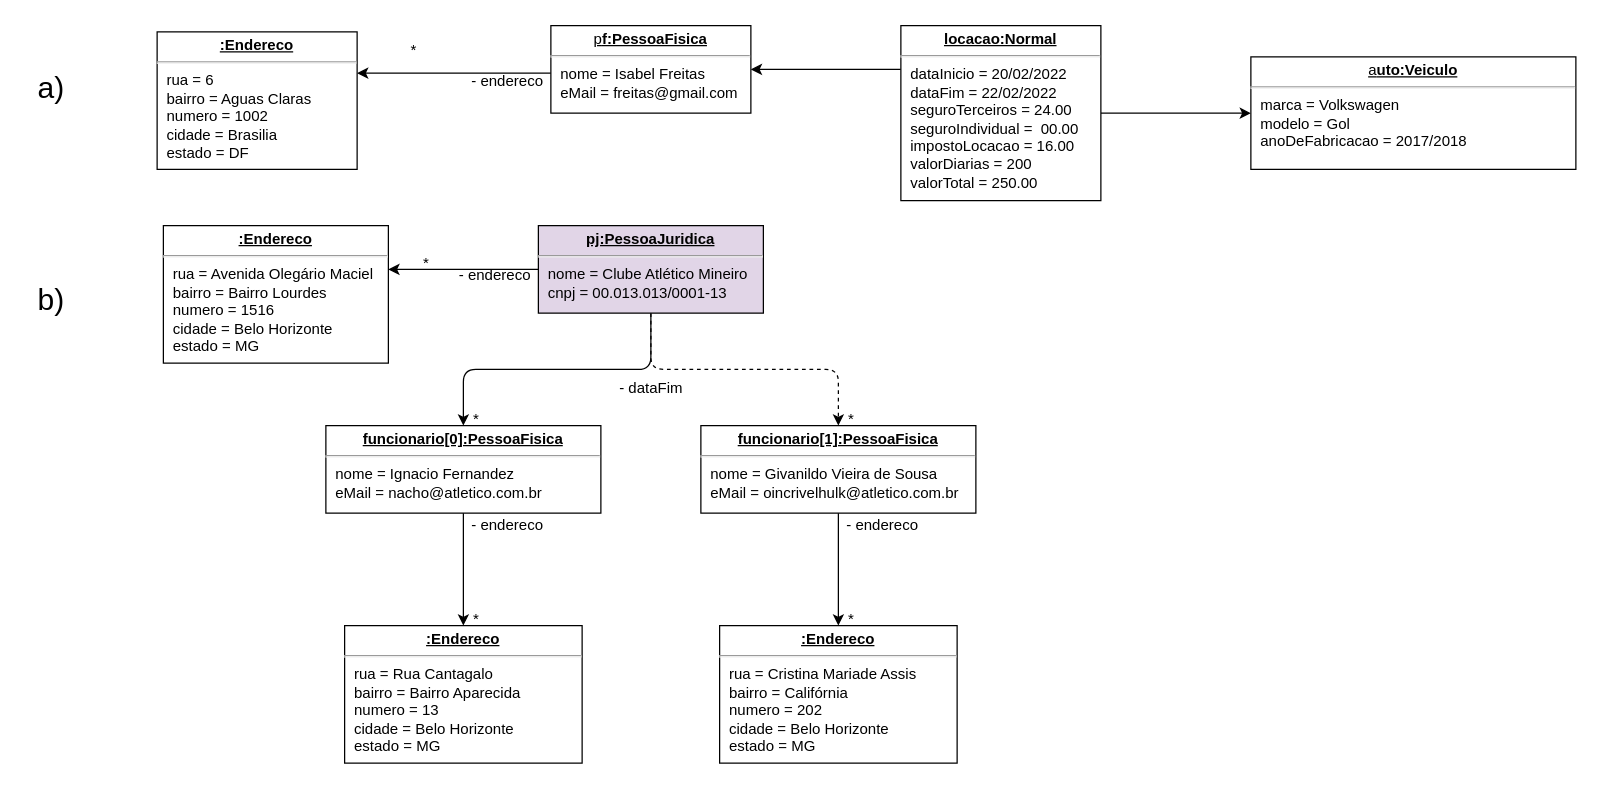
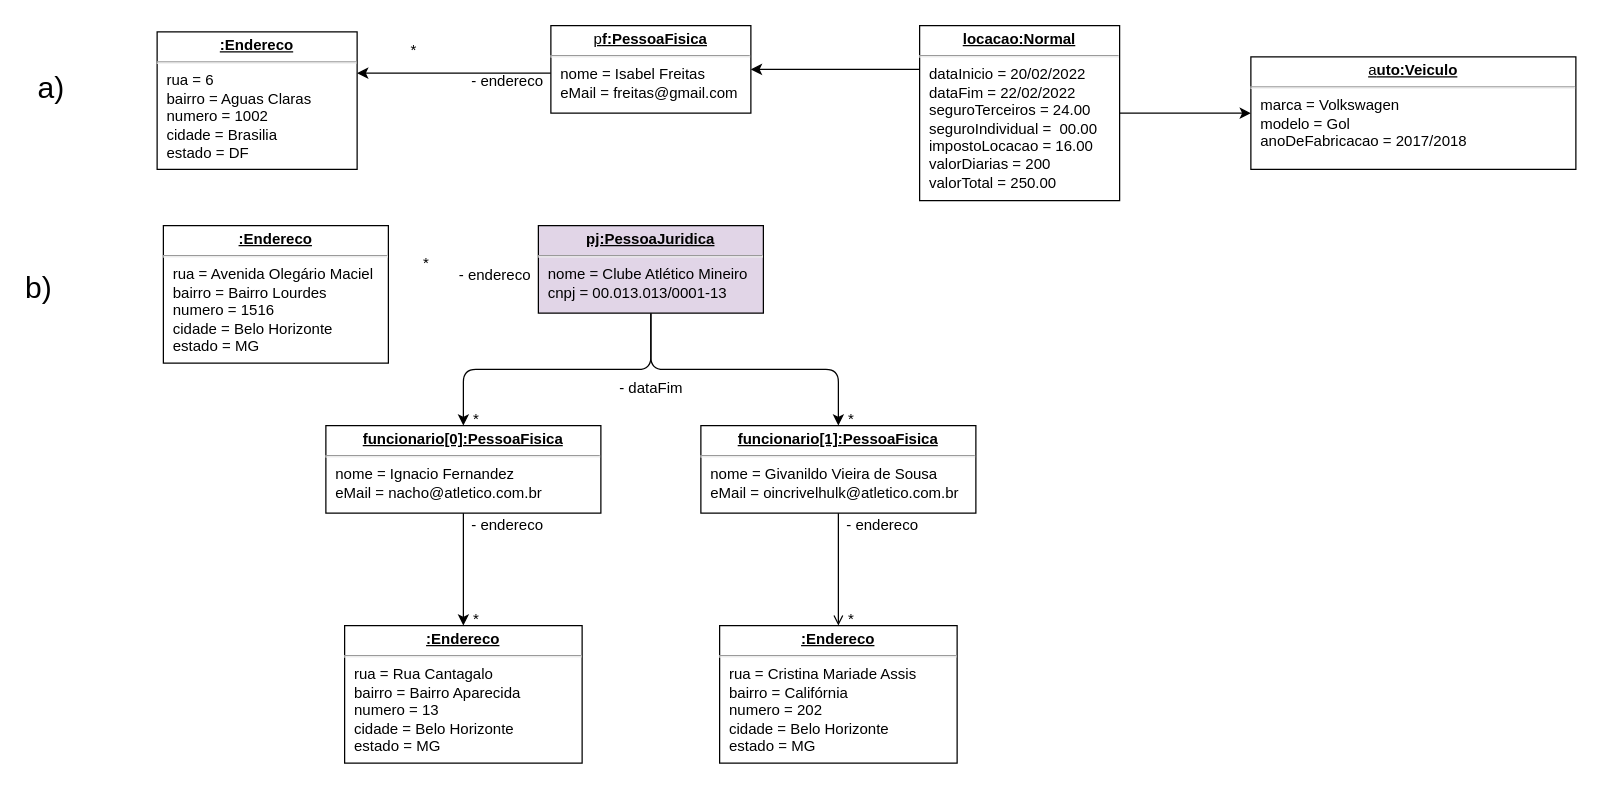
(1001, 113) -> (1019, 113)
(468, 269) -> none
(51, 301) -> (38, 288)
(762, 369) -> (762, 369)
(838, 616) -> (838, 618)
